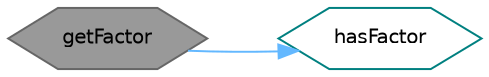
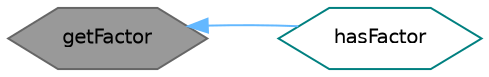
(233, 52) -> (253, 25)
